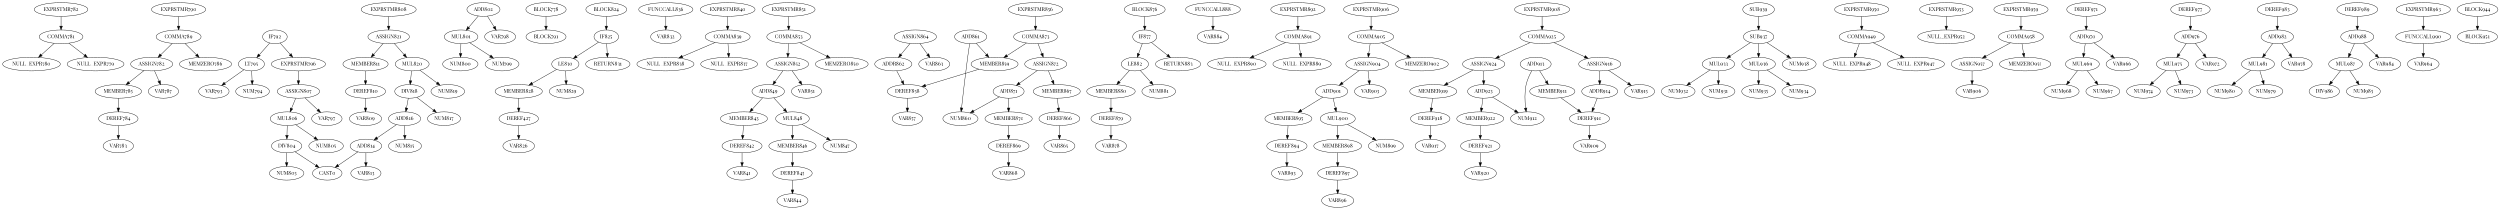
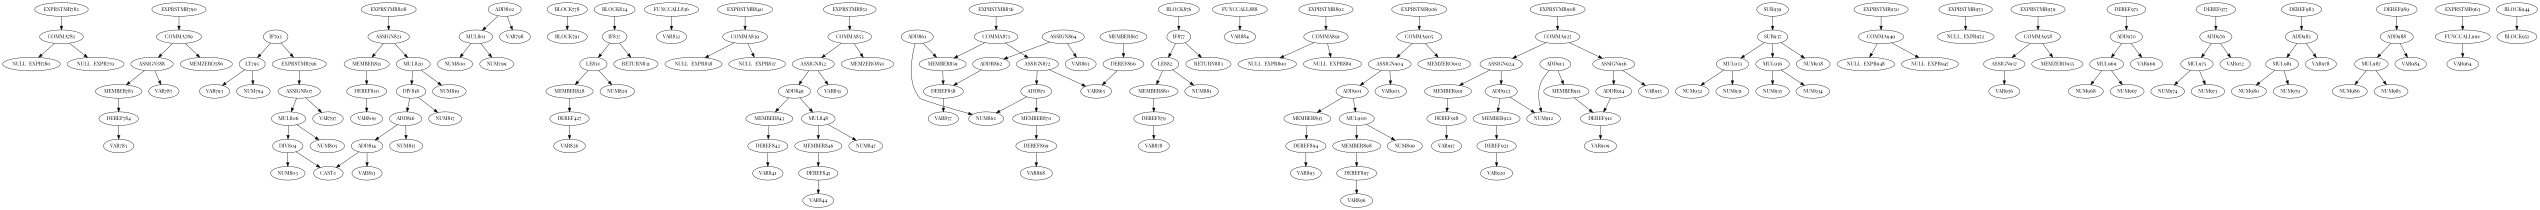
(152, 64) -> (152, 64)
(1050, 76) -> (1066, 77)
(1972, 91) -> (2004, 91)
(2324, 91) -> (2350, 91)
